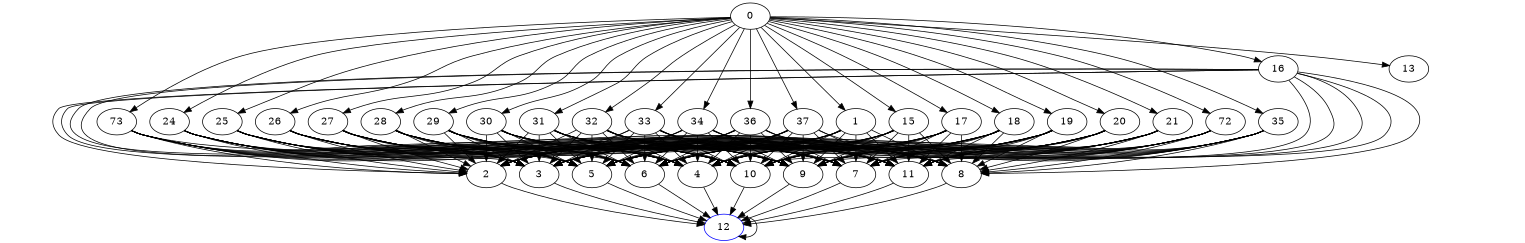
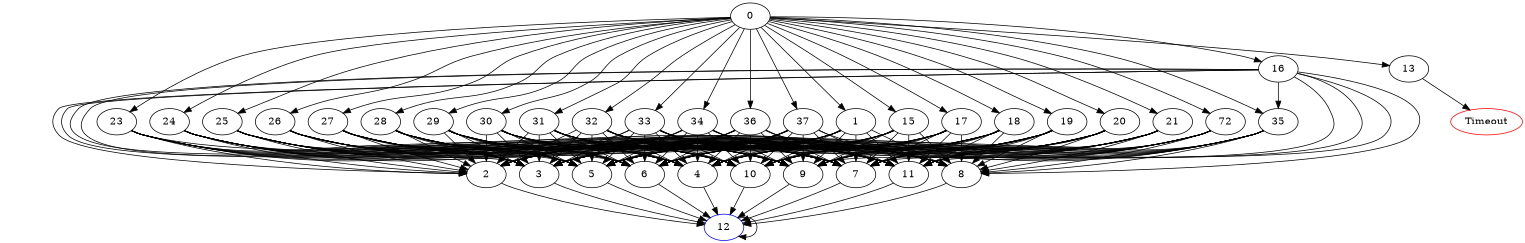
(117, 122) -> (117, 122)
none -> (1487, 122)
(1071, 159) -> (1278, 92)
